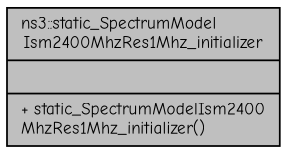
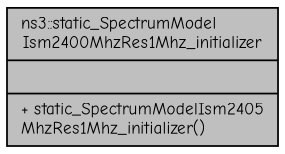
(143, 109) -> (143, 109)
